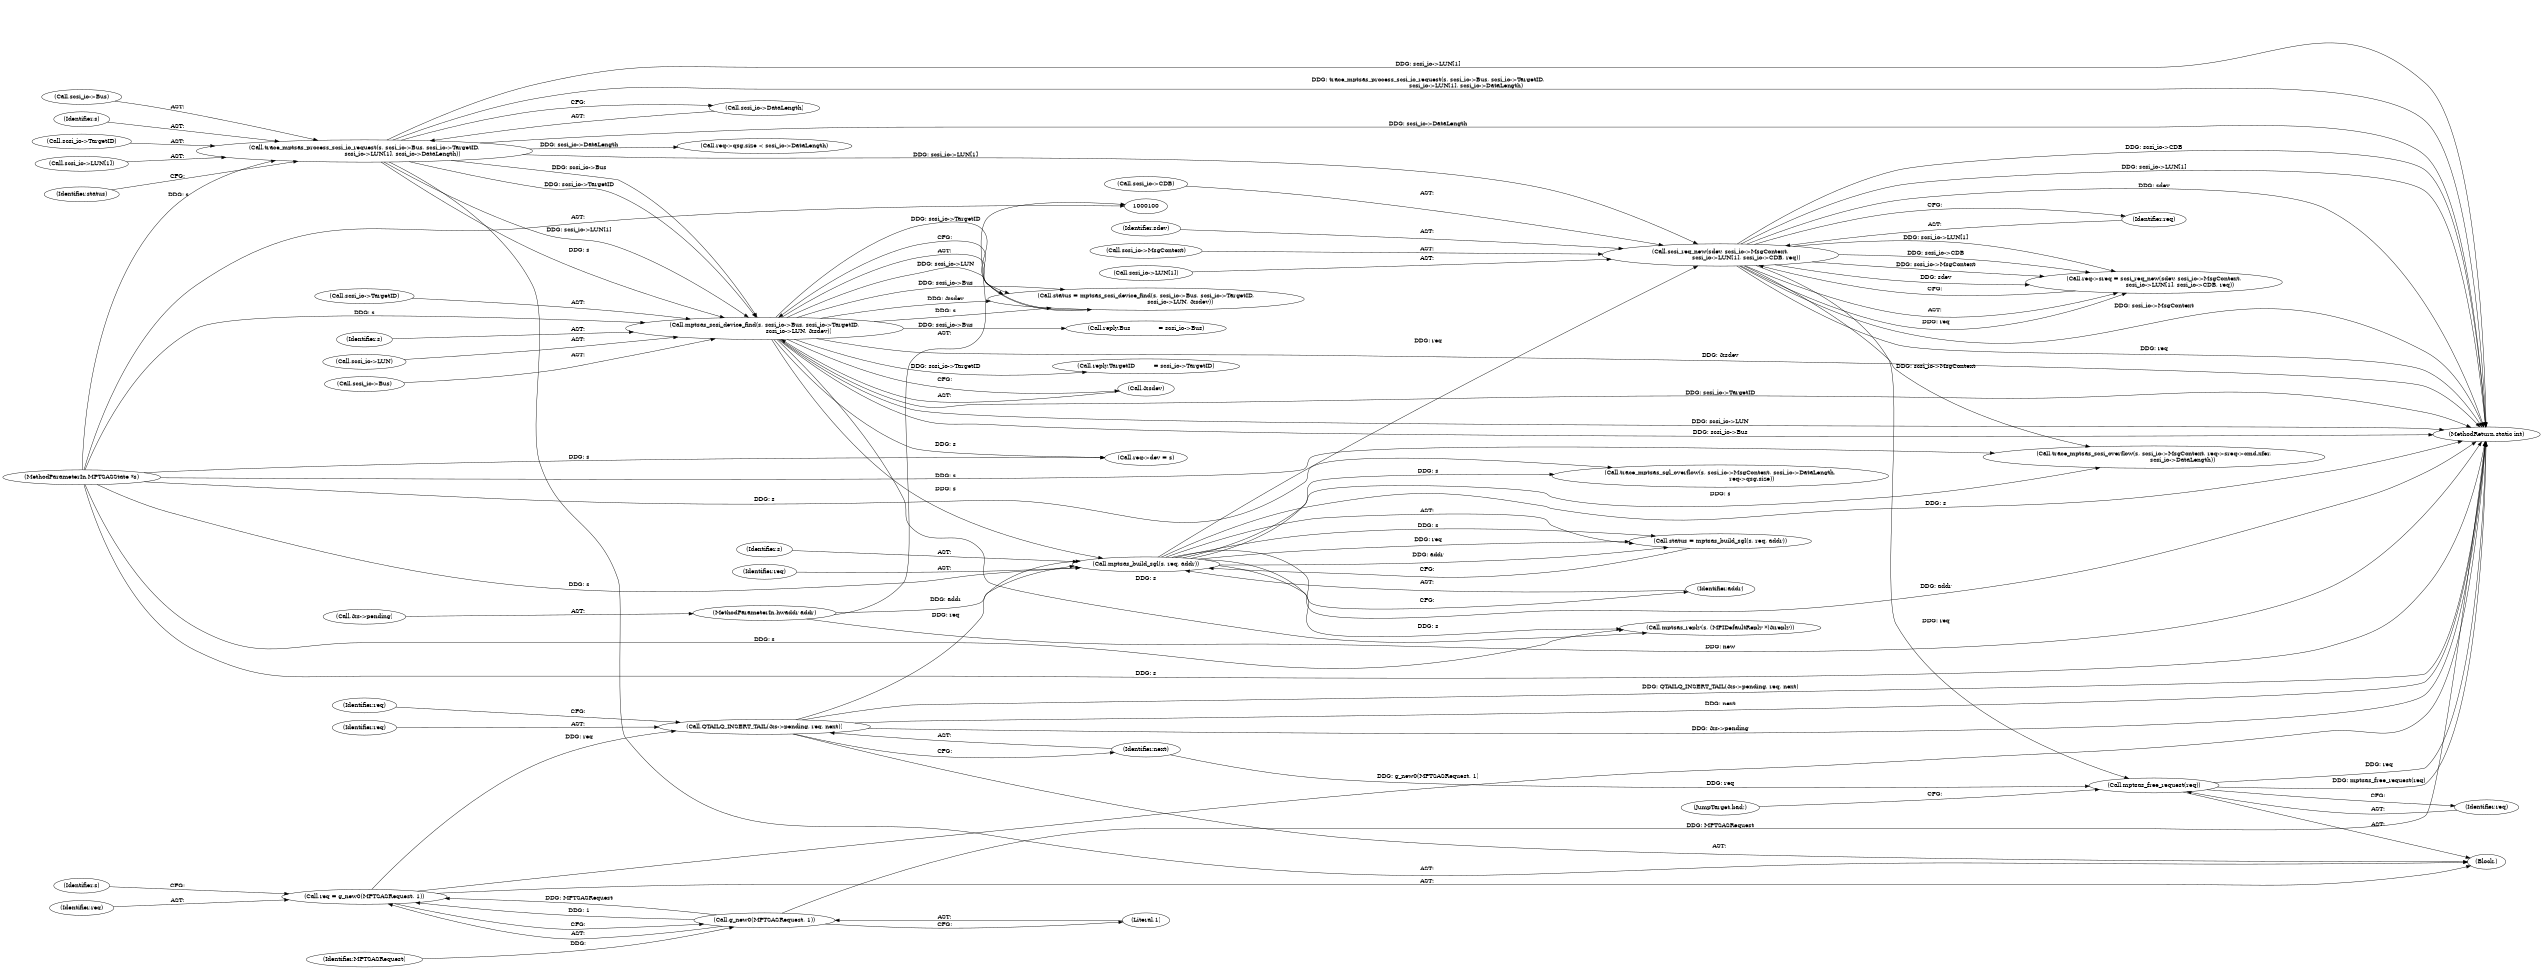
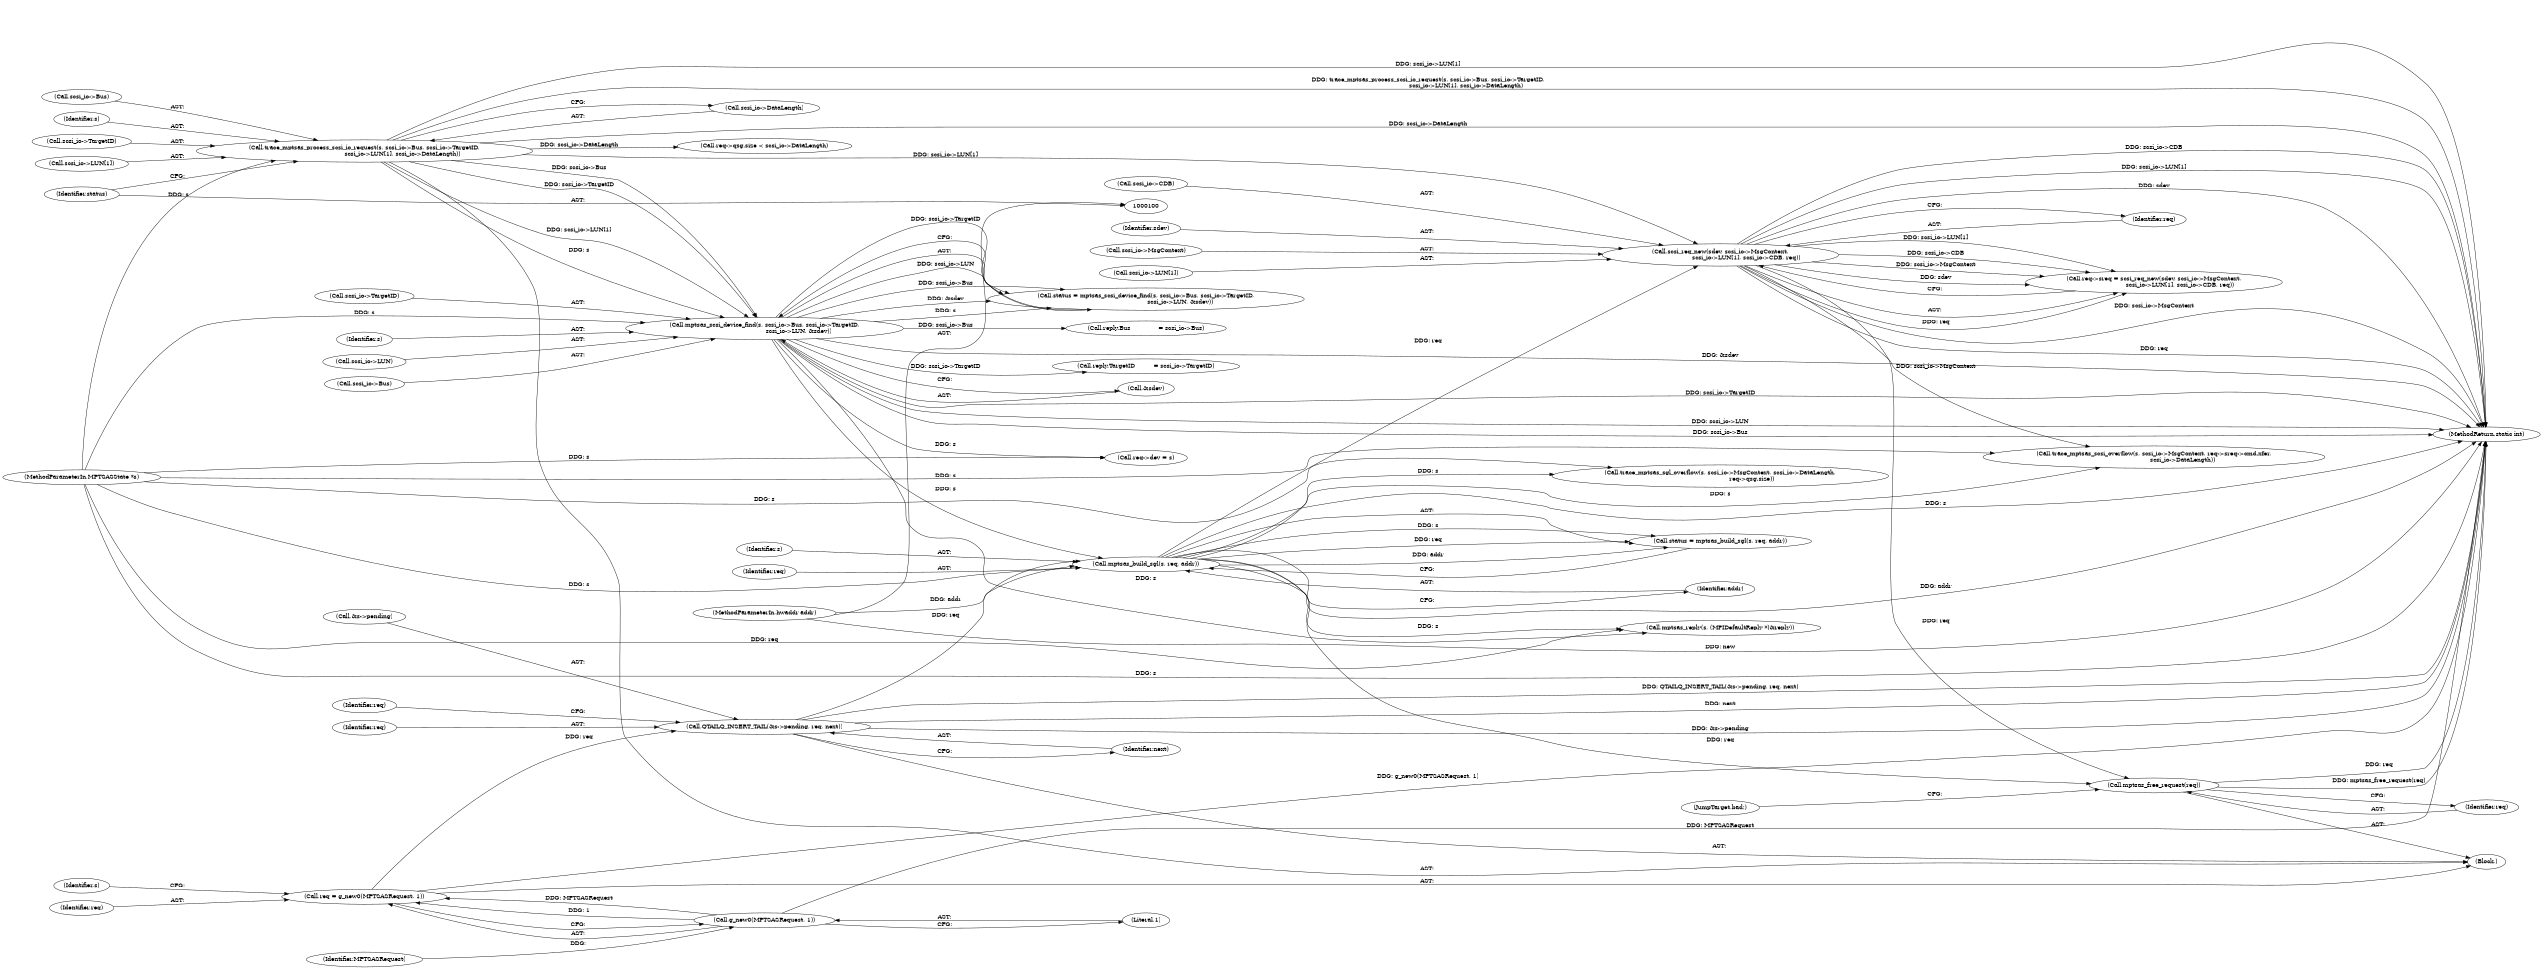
(543, 227) -> (620, 203)
(547, 615) -> (561, 671)
(764, 640) -> (764, 640)
(1627, 787) -> (1605, 752)
